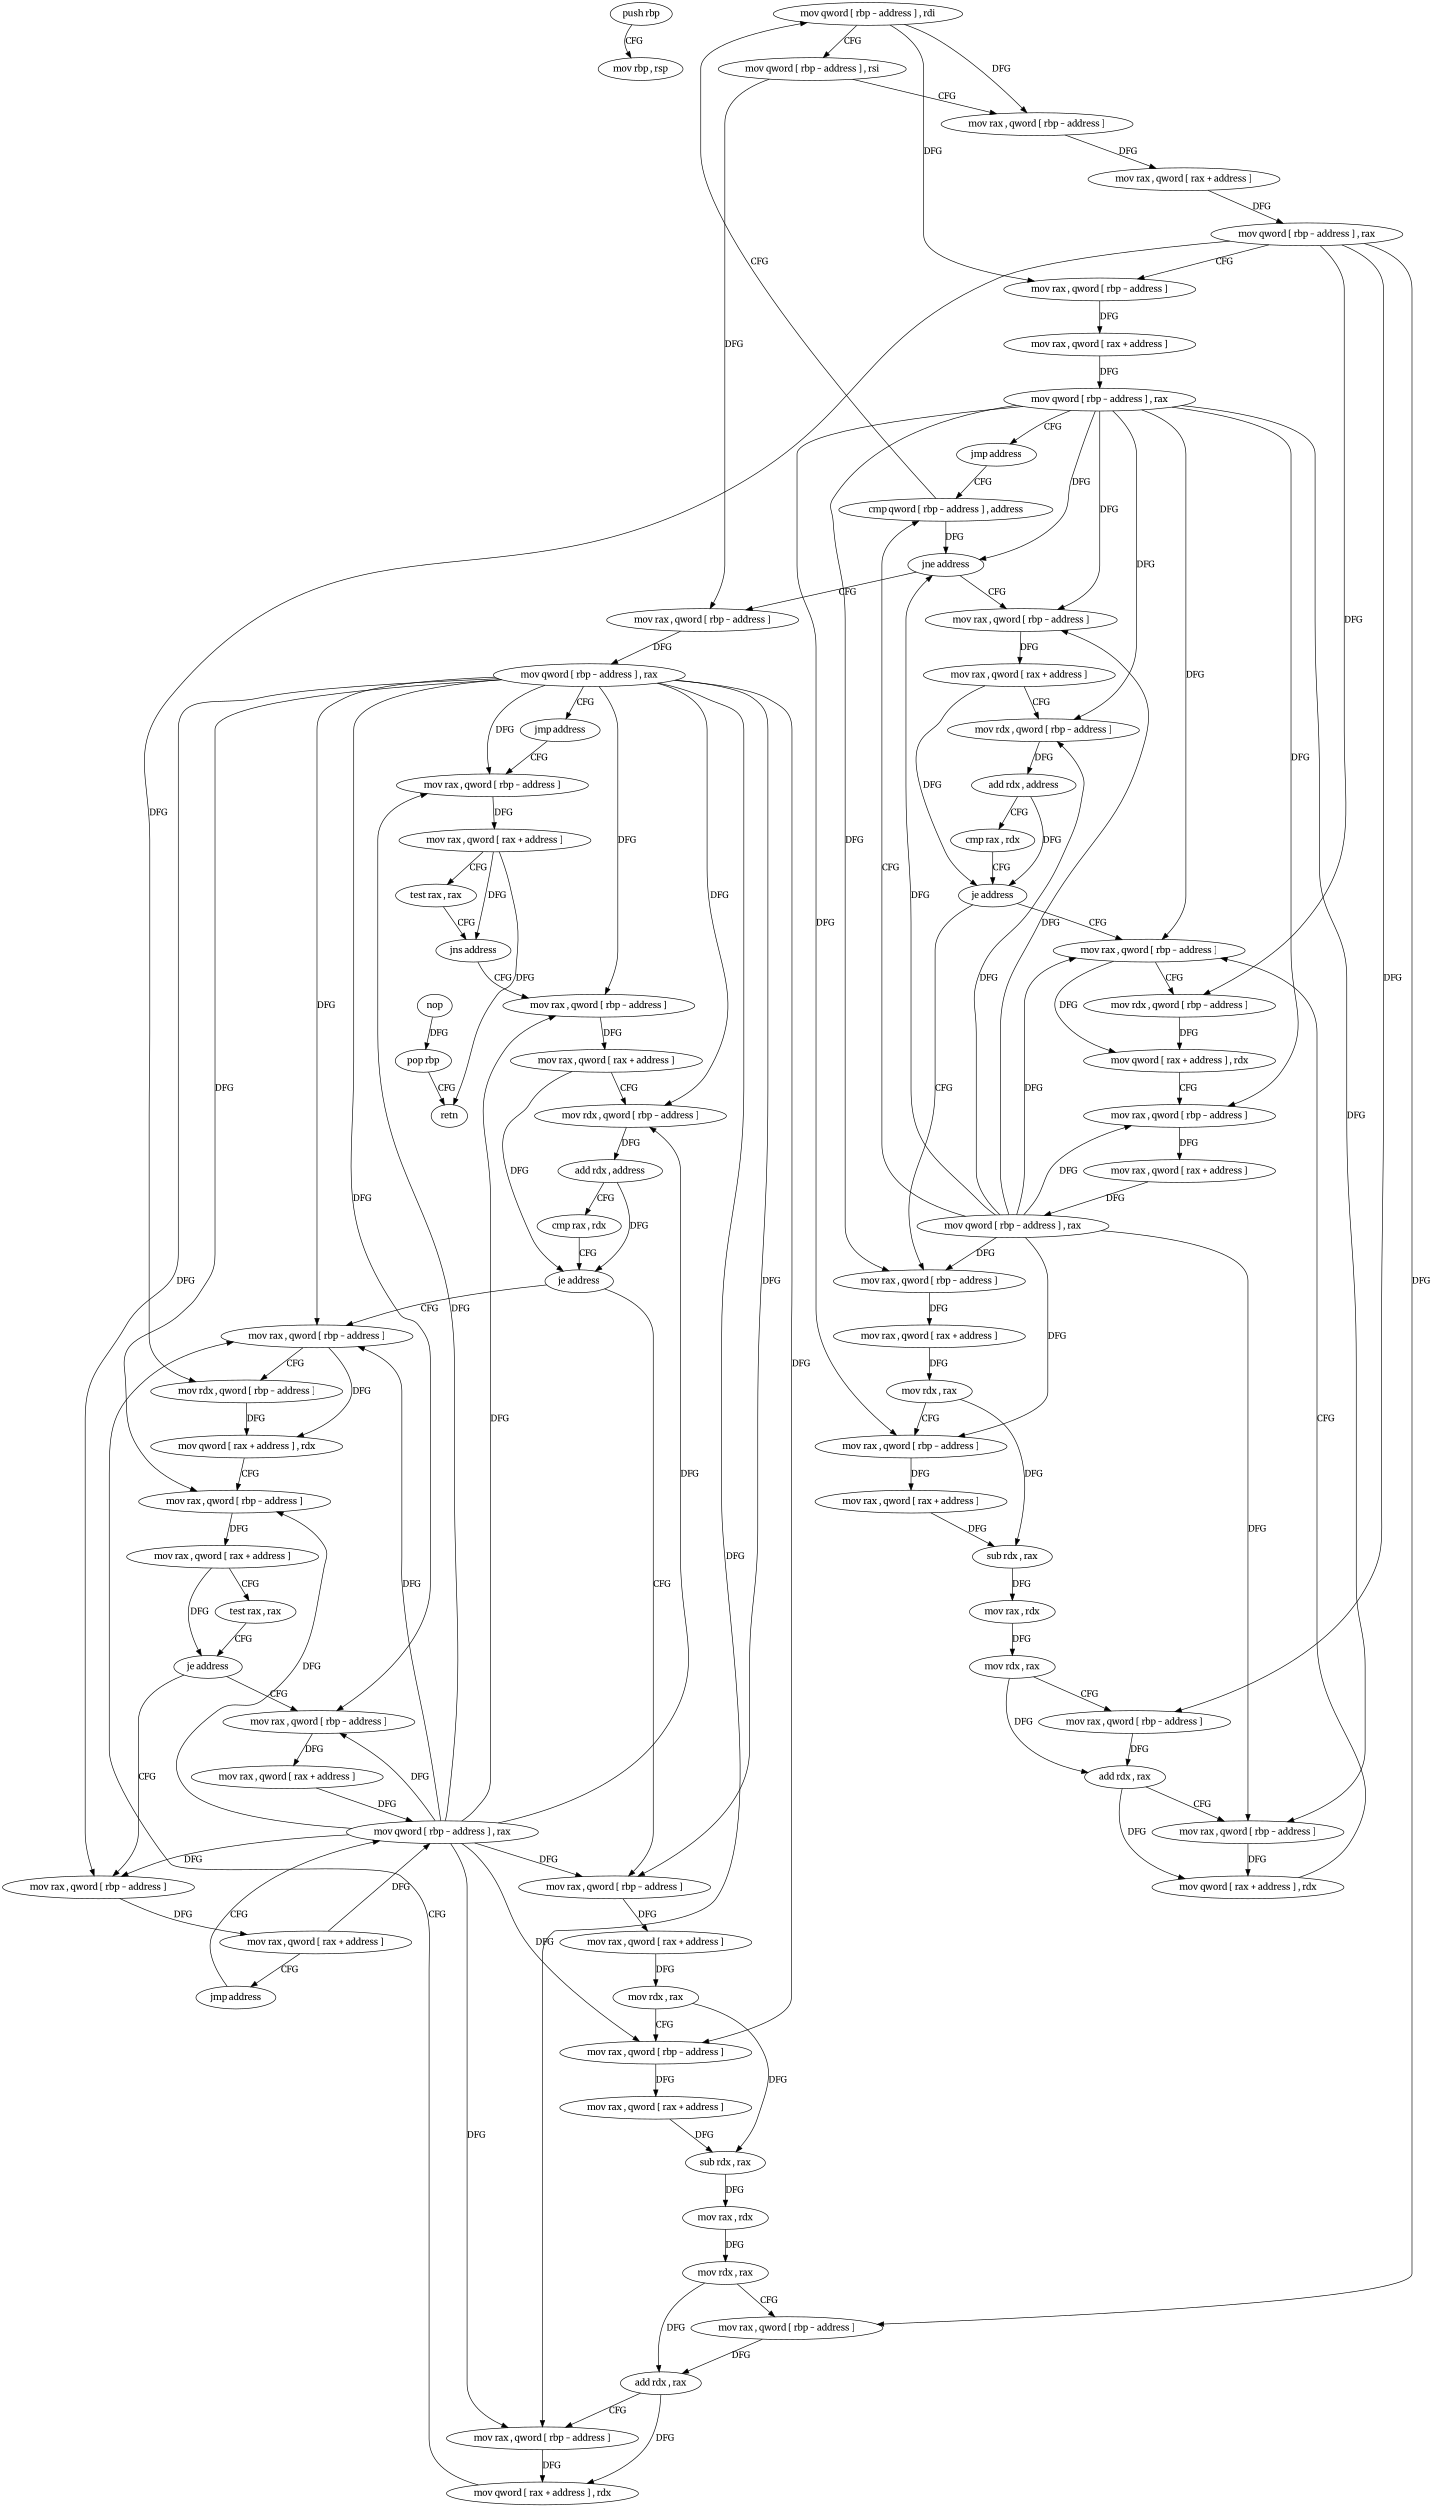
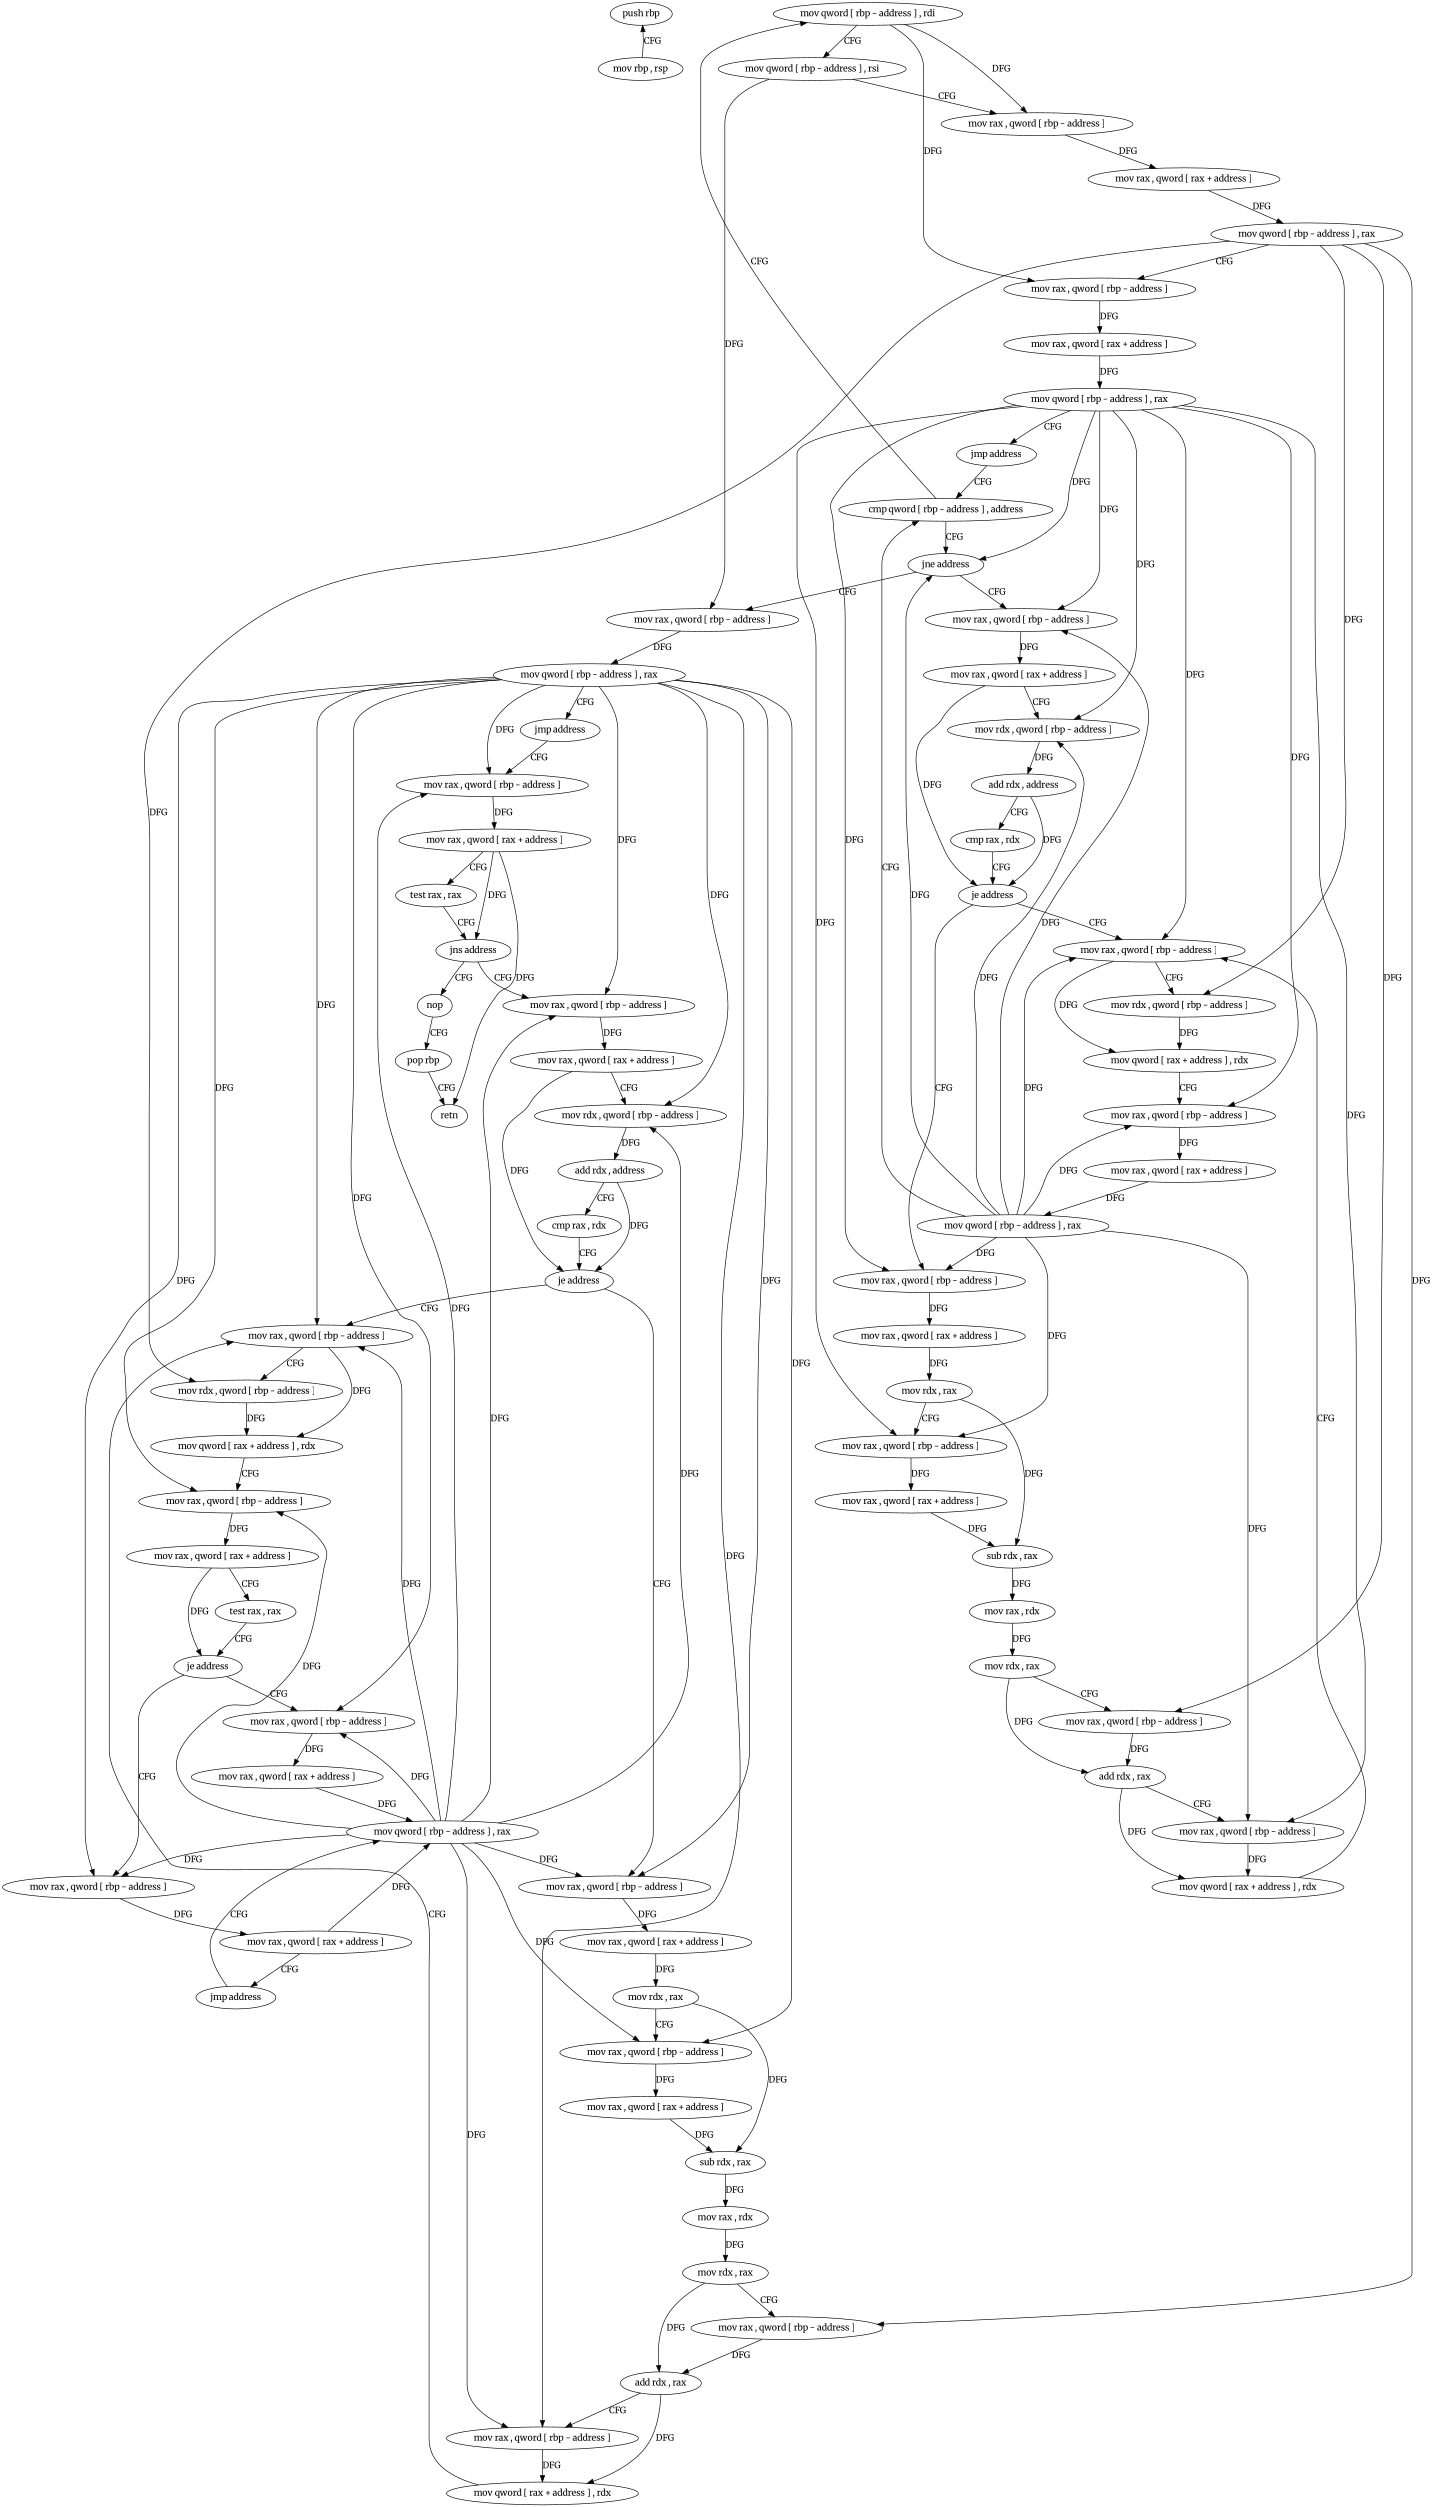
(625, 38) -> (643, 45)
(955, 537) -> (955, 537)
none -> (454, 975)
(439, 1033) -> (439, 1033)
